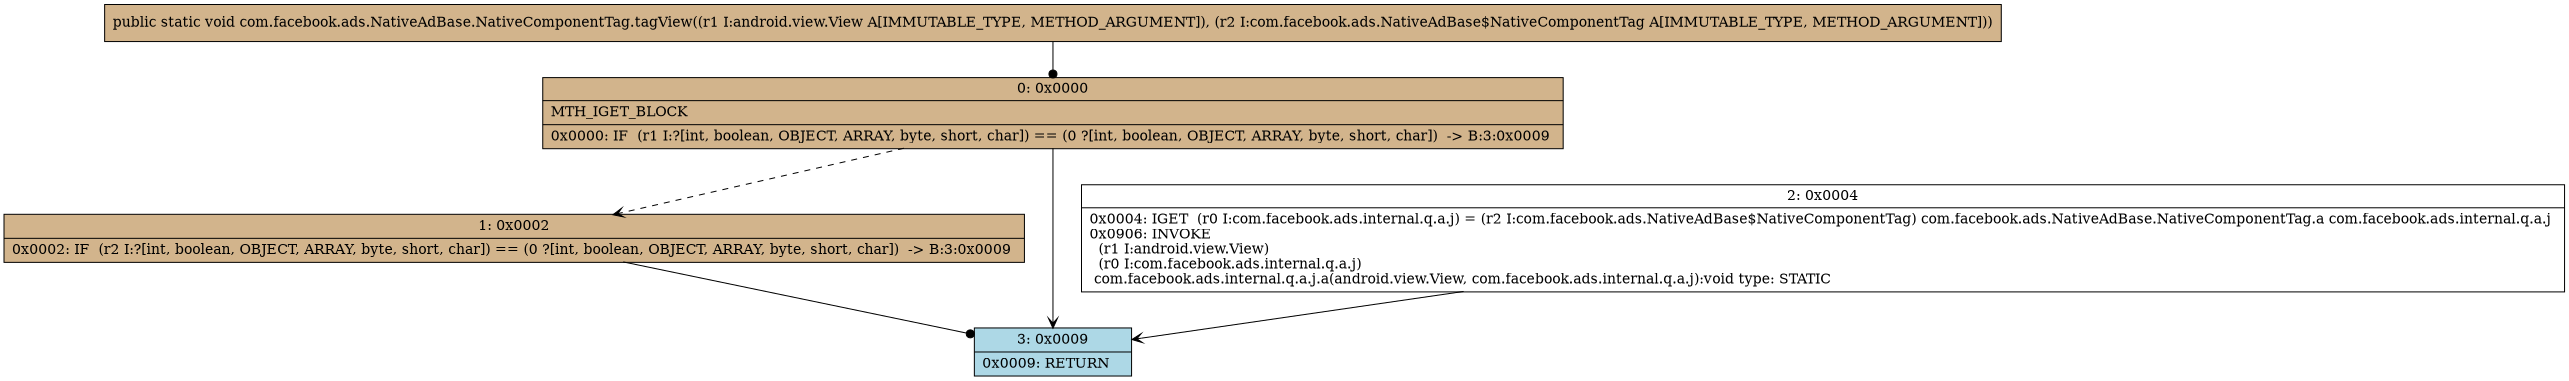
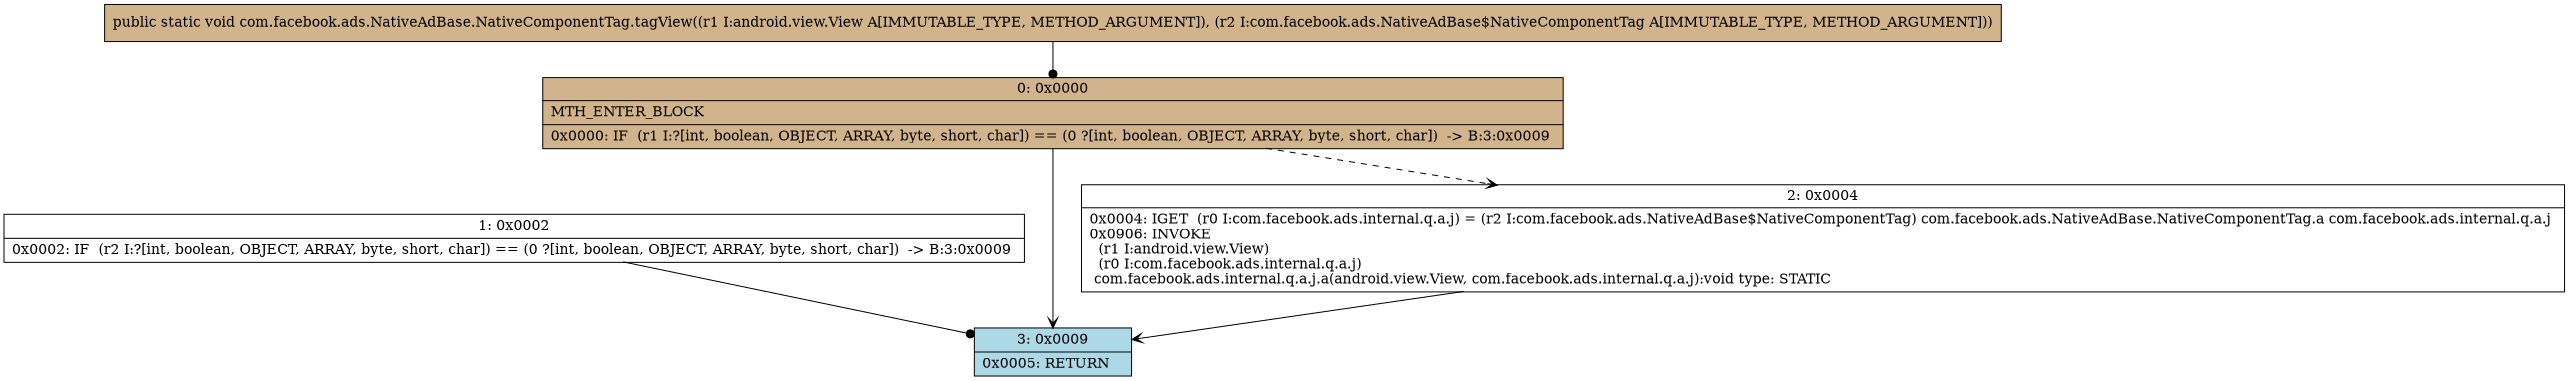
(619, 112) -> (628, 112)
(764, 180) -> (1377, 166)
(514, 238) -> (514, 238)
(1053, 364) -> (1053, 364)
